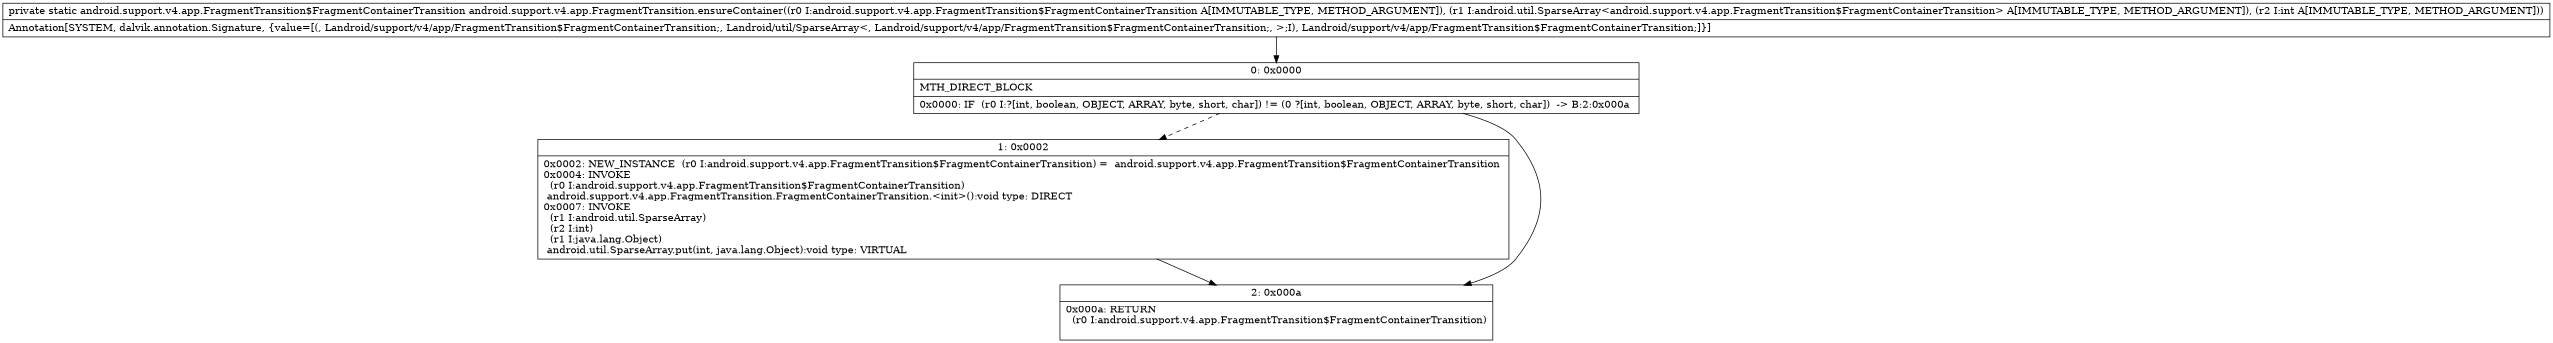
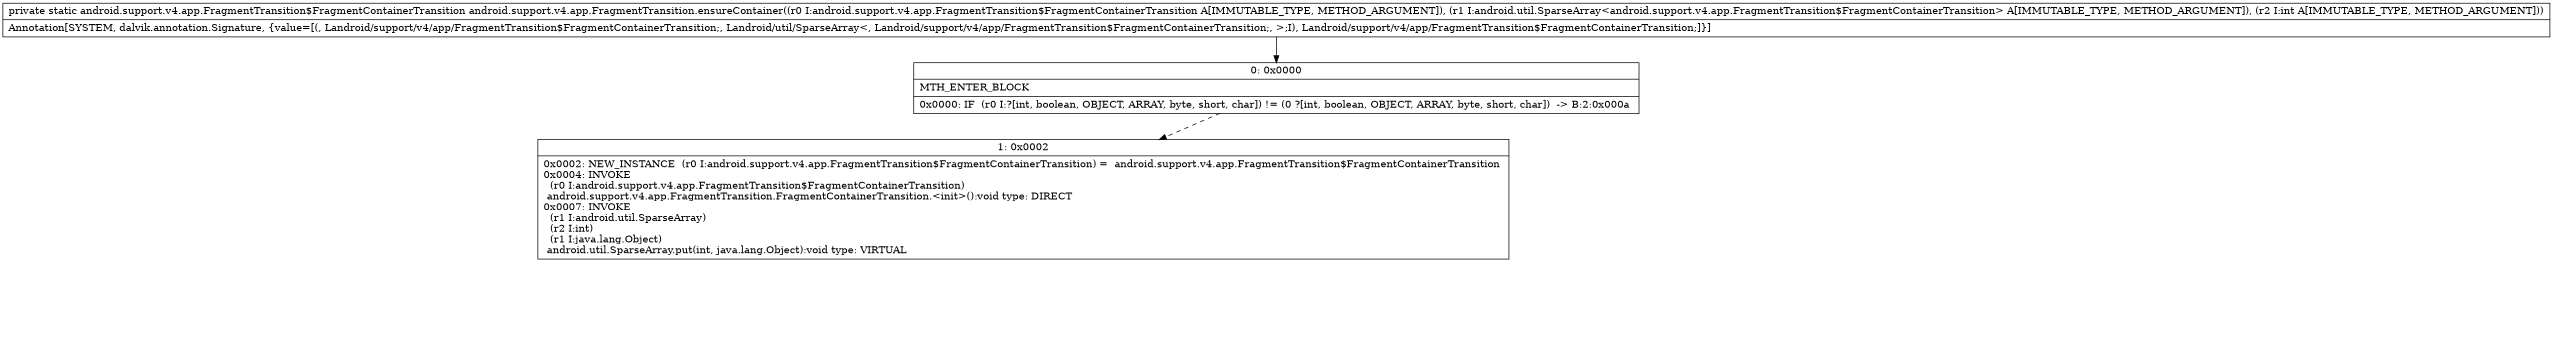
(976, 87) -> (975, 87)
(1276, 312) -> none
